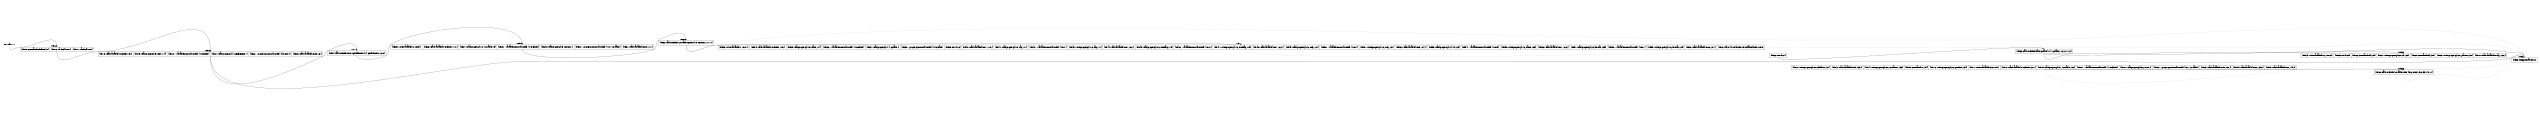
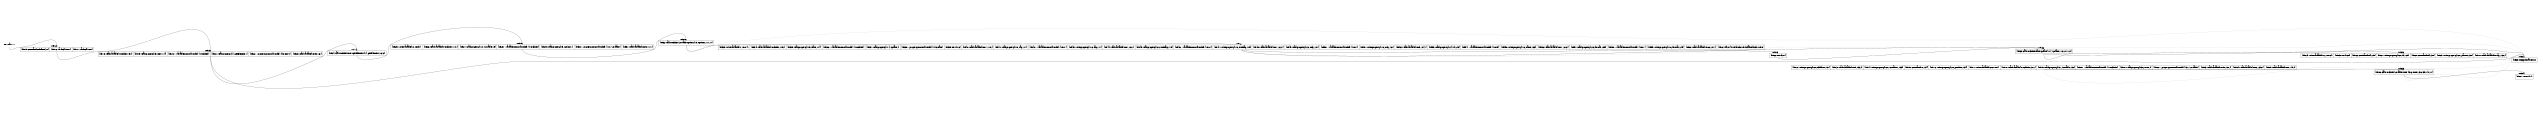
none -> (1509, 51)
none -> (1642, 52)
none -> (2524, 77)
